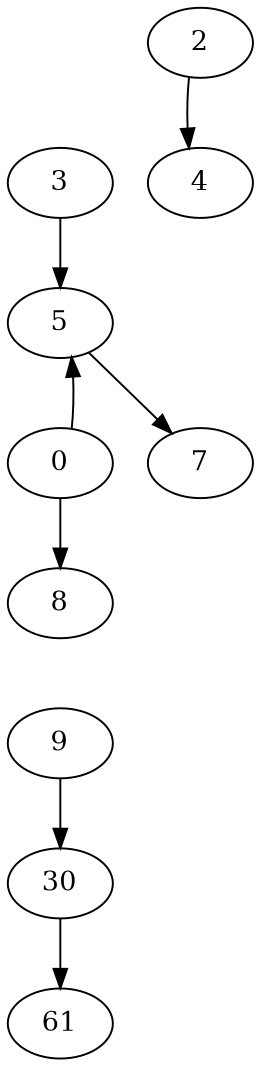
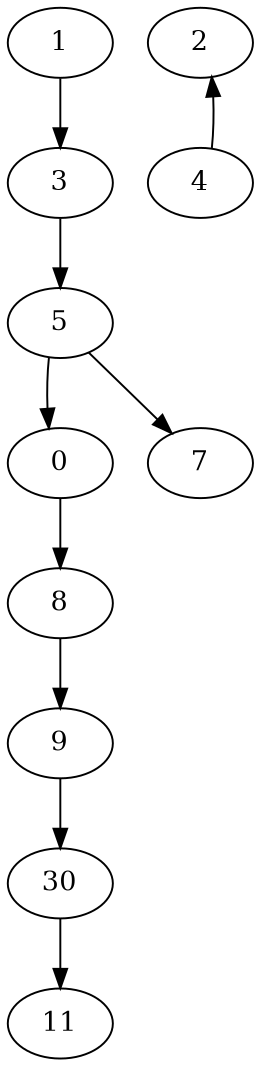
none -> (60, 43)
(187, 103) -> (213, 122)
(73, 403) -> (47, 383)
none -> (60, 664)
(60, 1024) -> (60, 1024)
